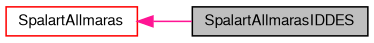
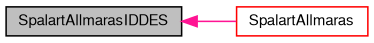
(173, 21) -> (217, 21)
